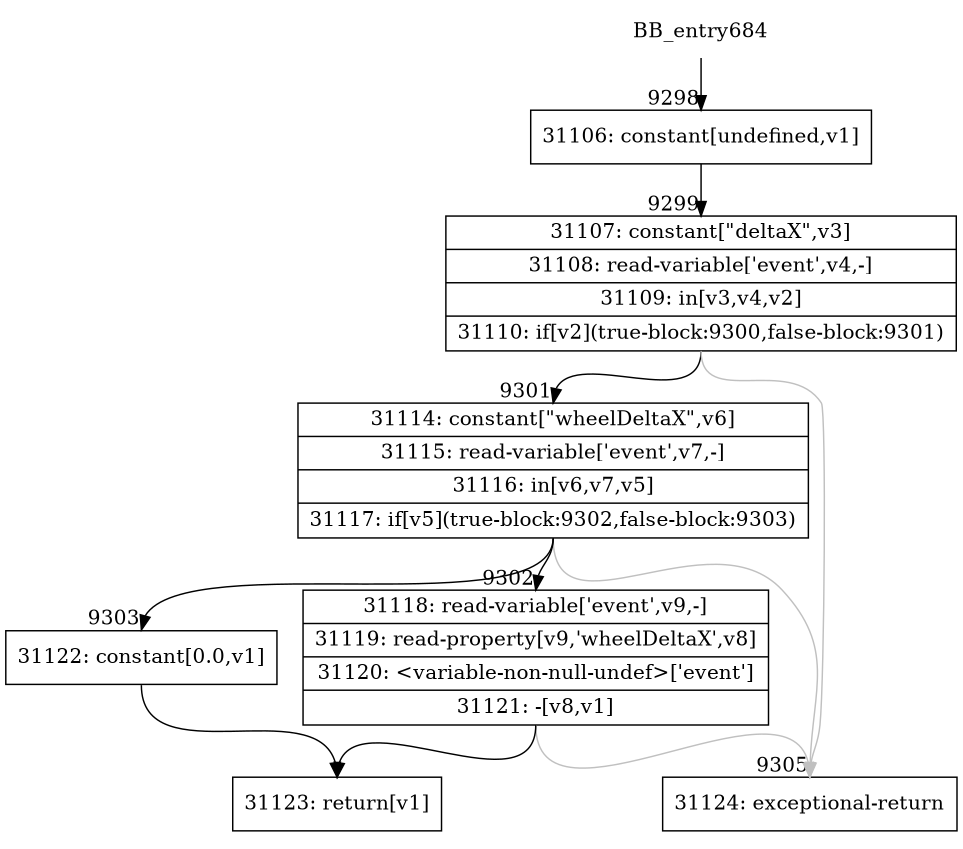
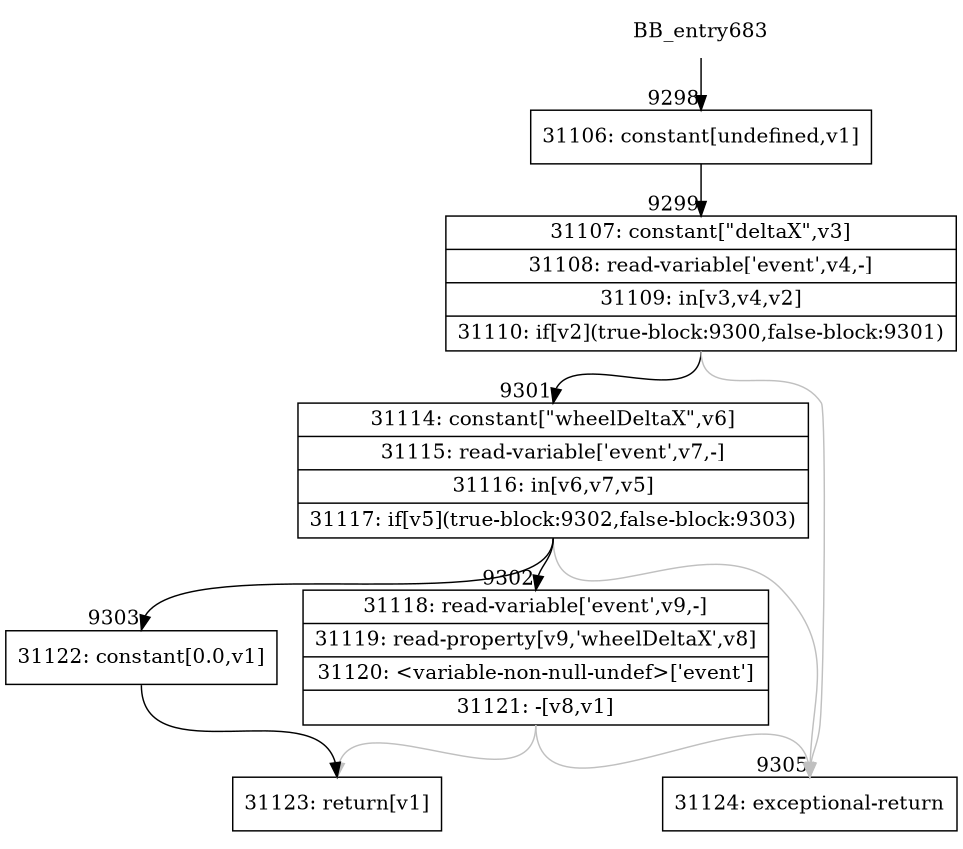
(701, 32) -> (701, 32)
(444, 753) -> (444, 753)
